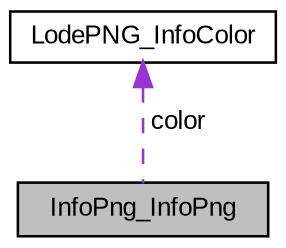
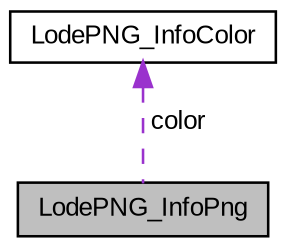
(143, 209) -> (143, 209)
